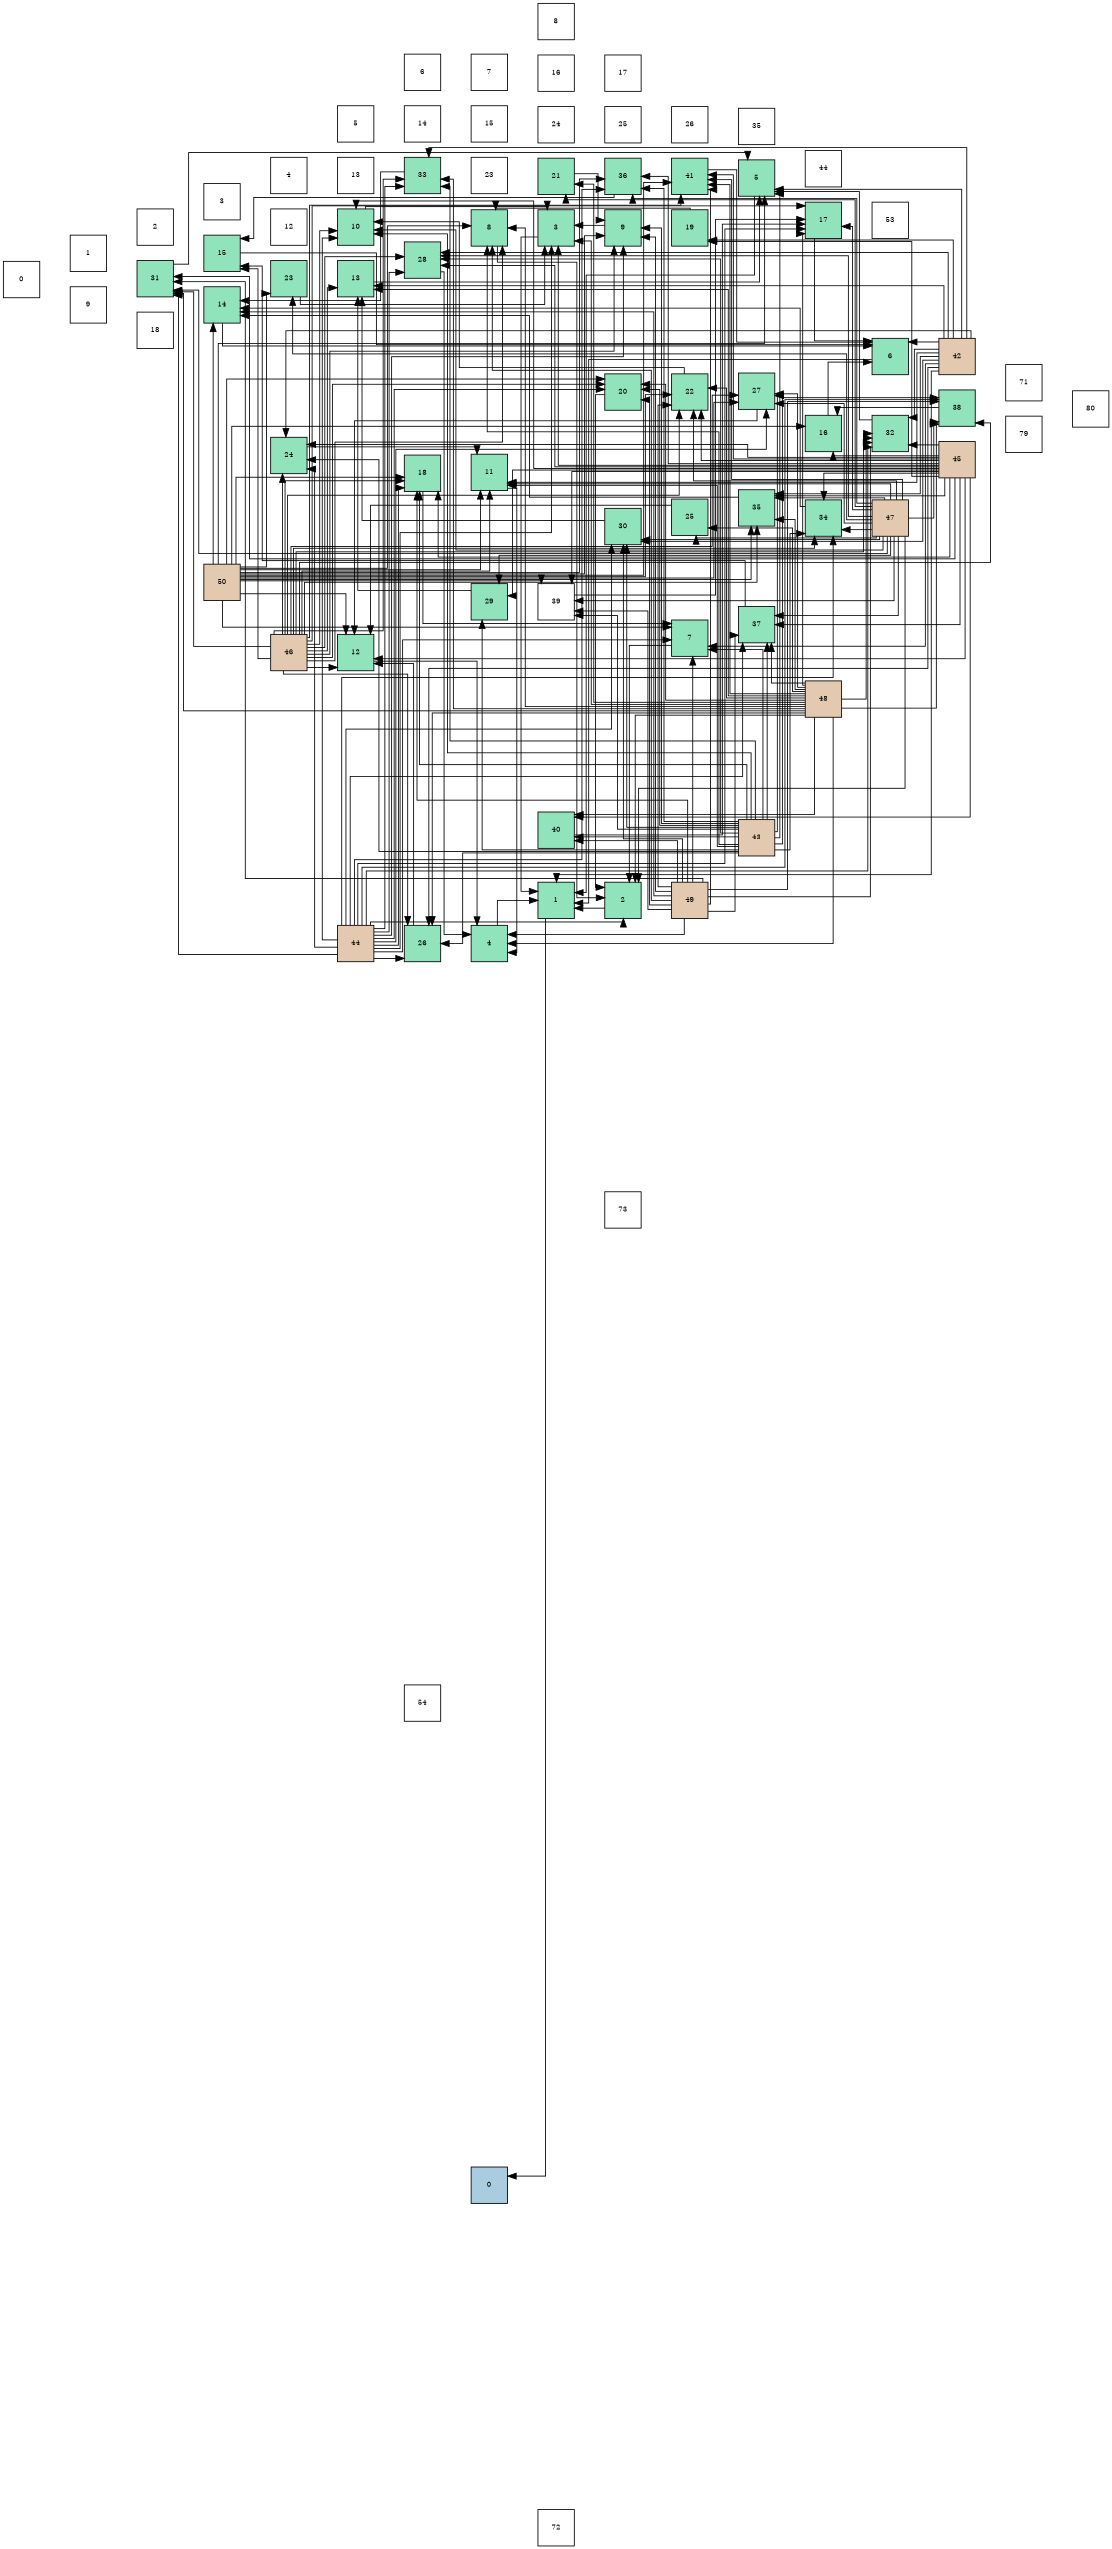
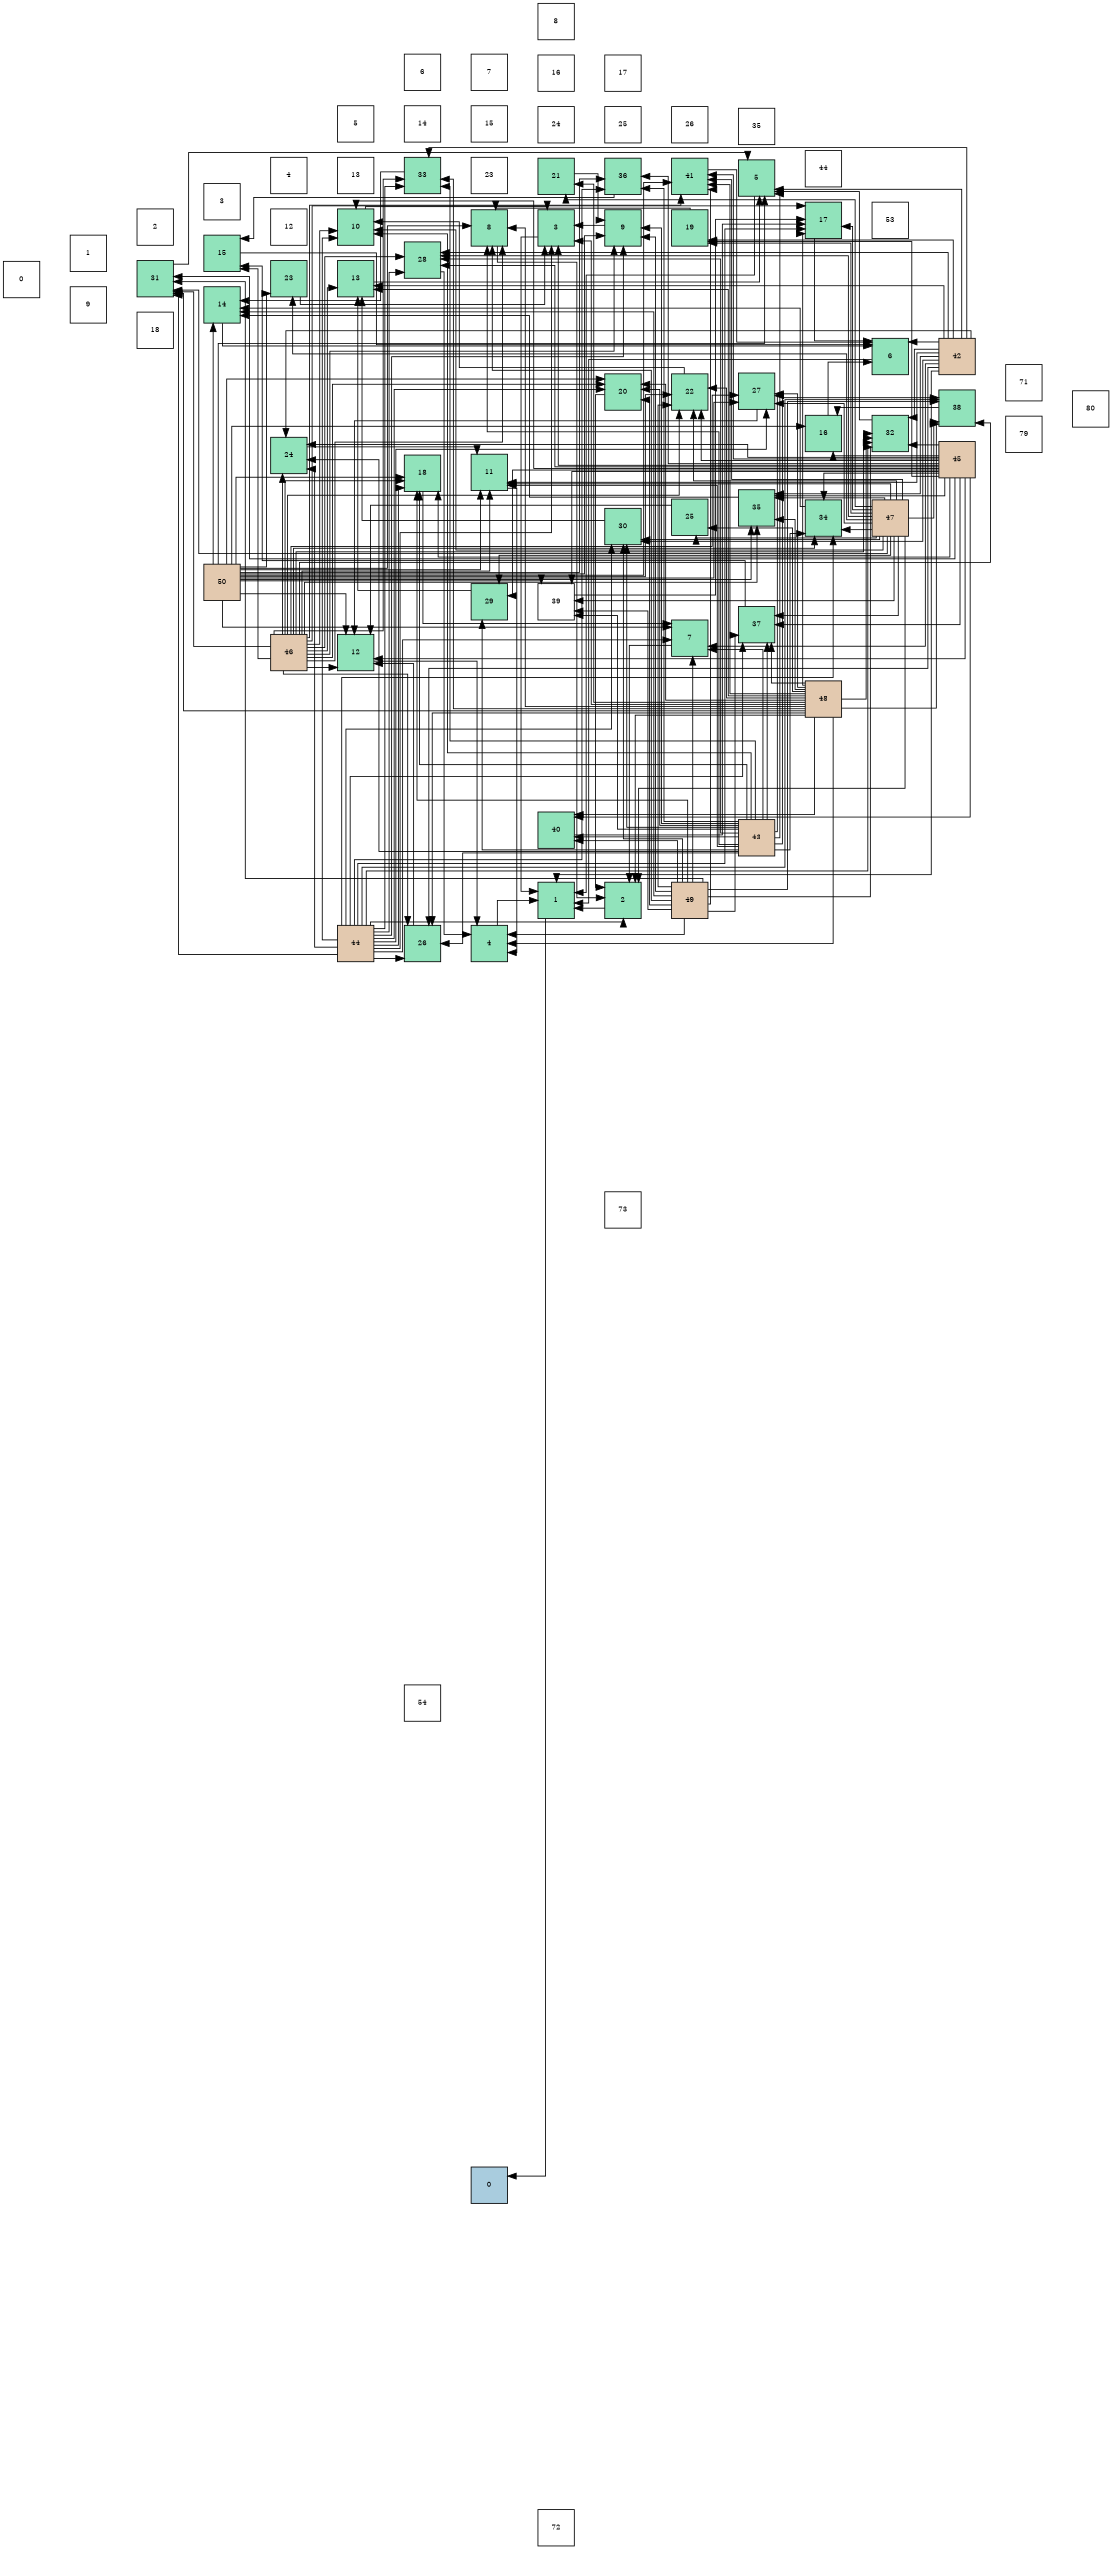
(857, 246) -> (851, 322)
